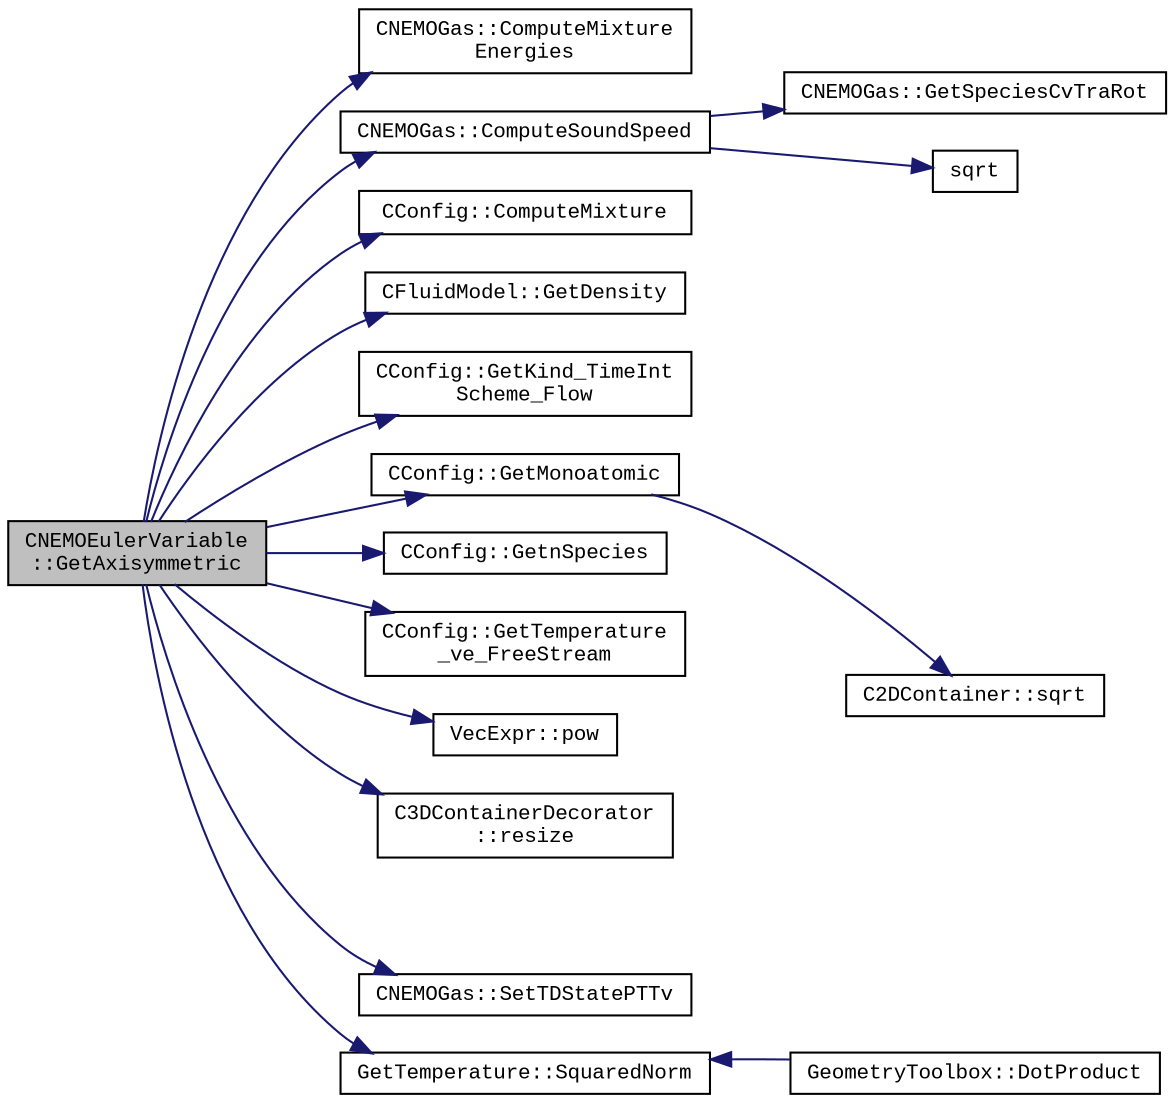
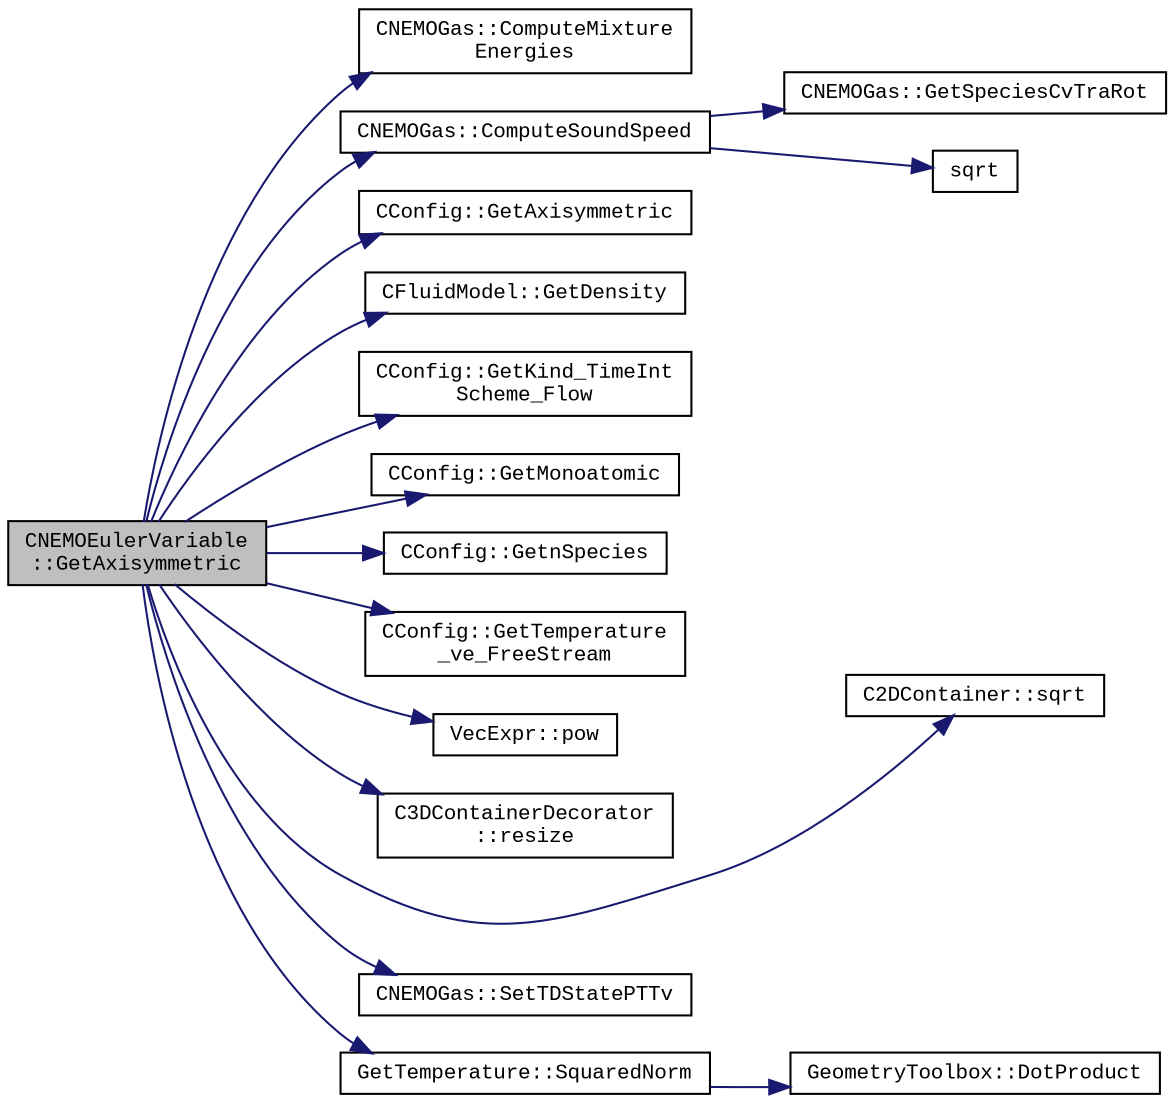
(525, 213) -> (525, 213)
(802, 563) -> (482, 923)
(761, 1059) -> (740, 1087)
